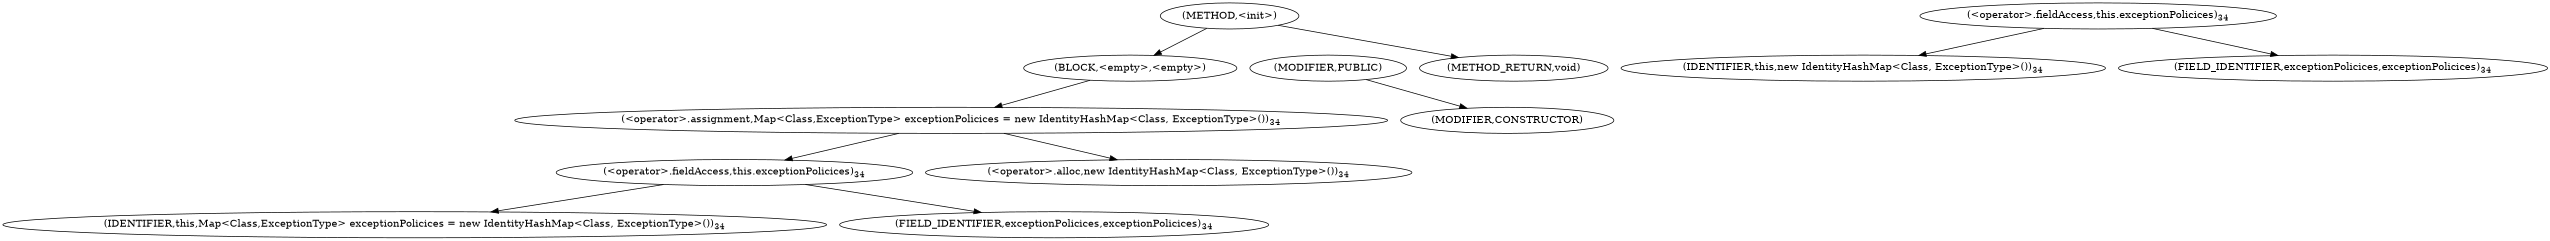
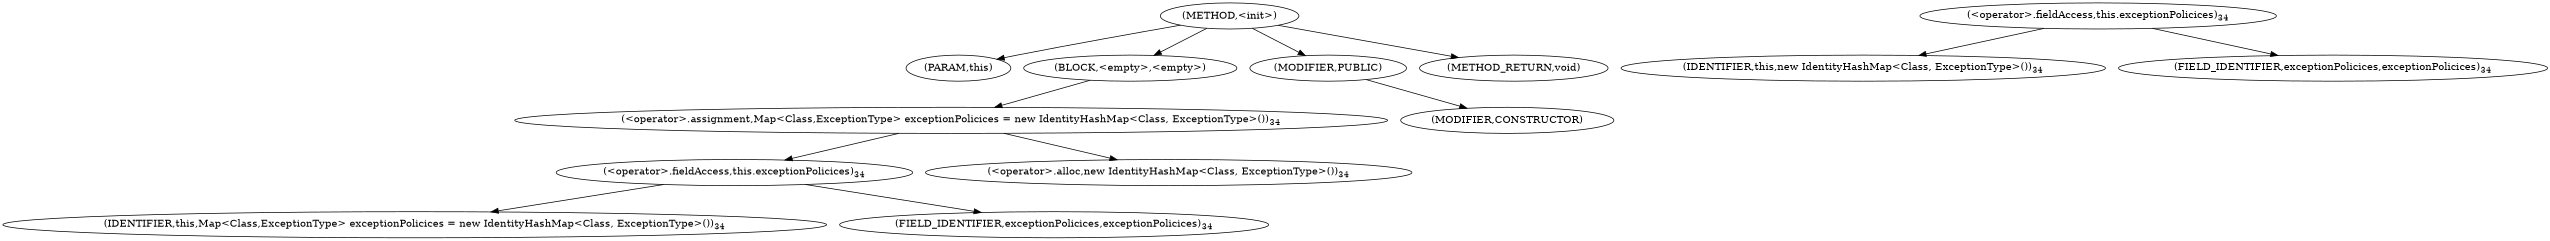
none -> (1276, 40)
none -> (958, 68)
